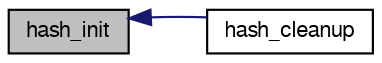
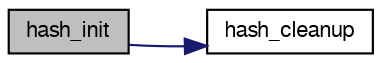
(179, 17) -> (157, 46)
